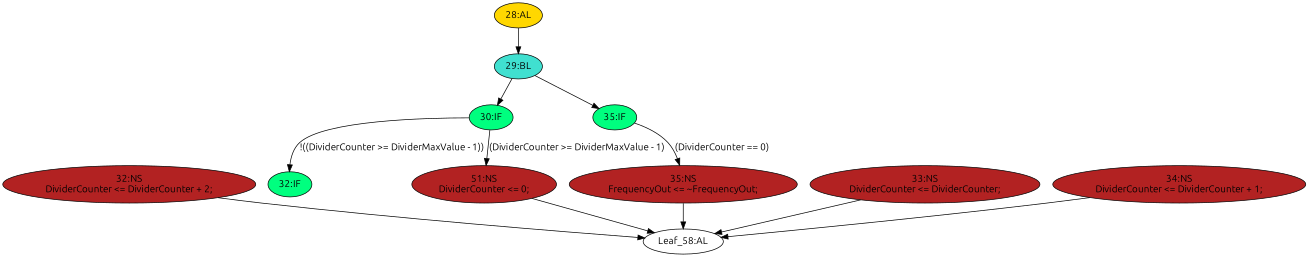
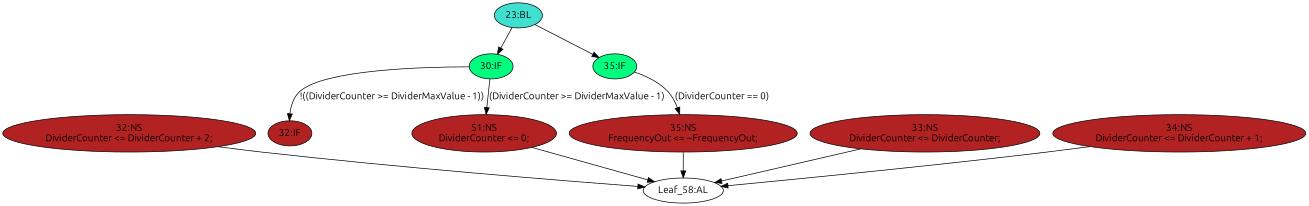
(518, 15) -> none
(518, 66) -> (518, 15)
(290, 184) -> (290, 133)
